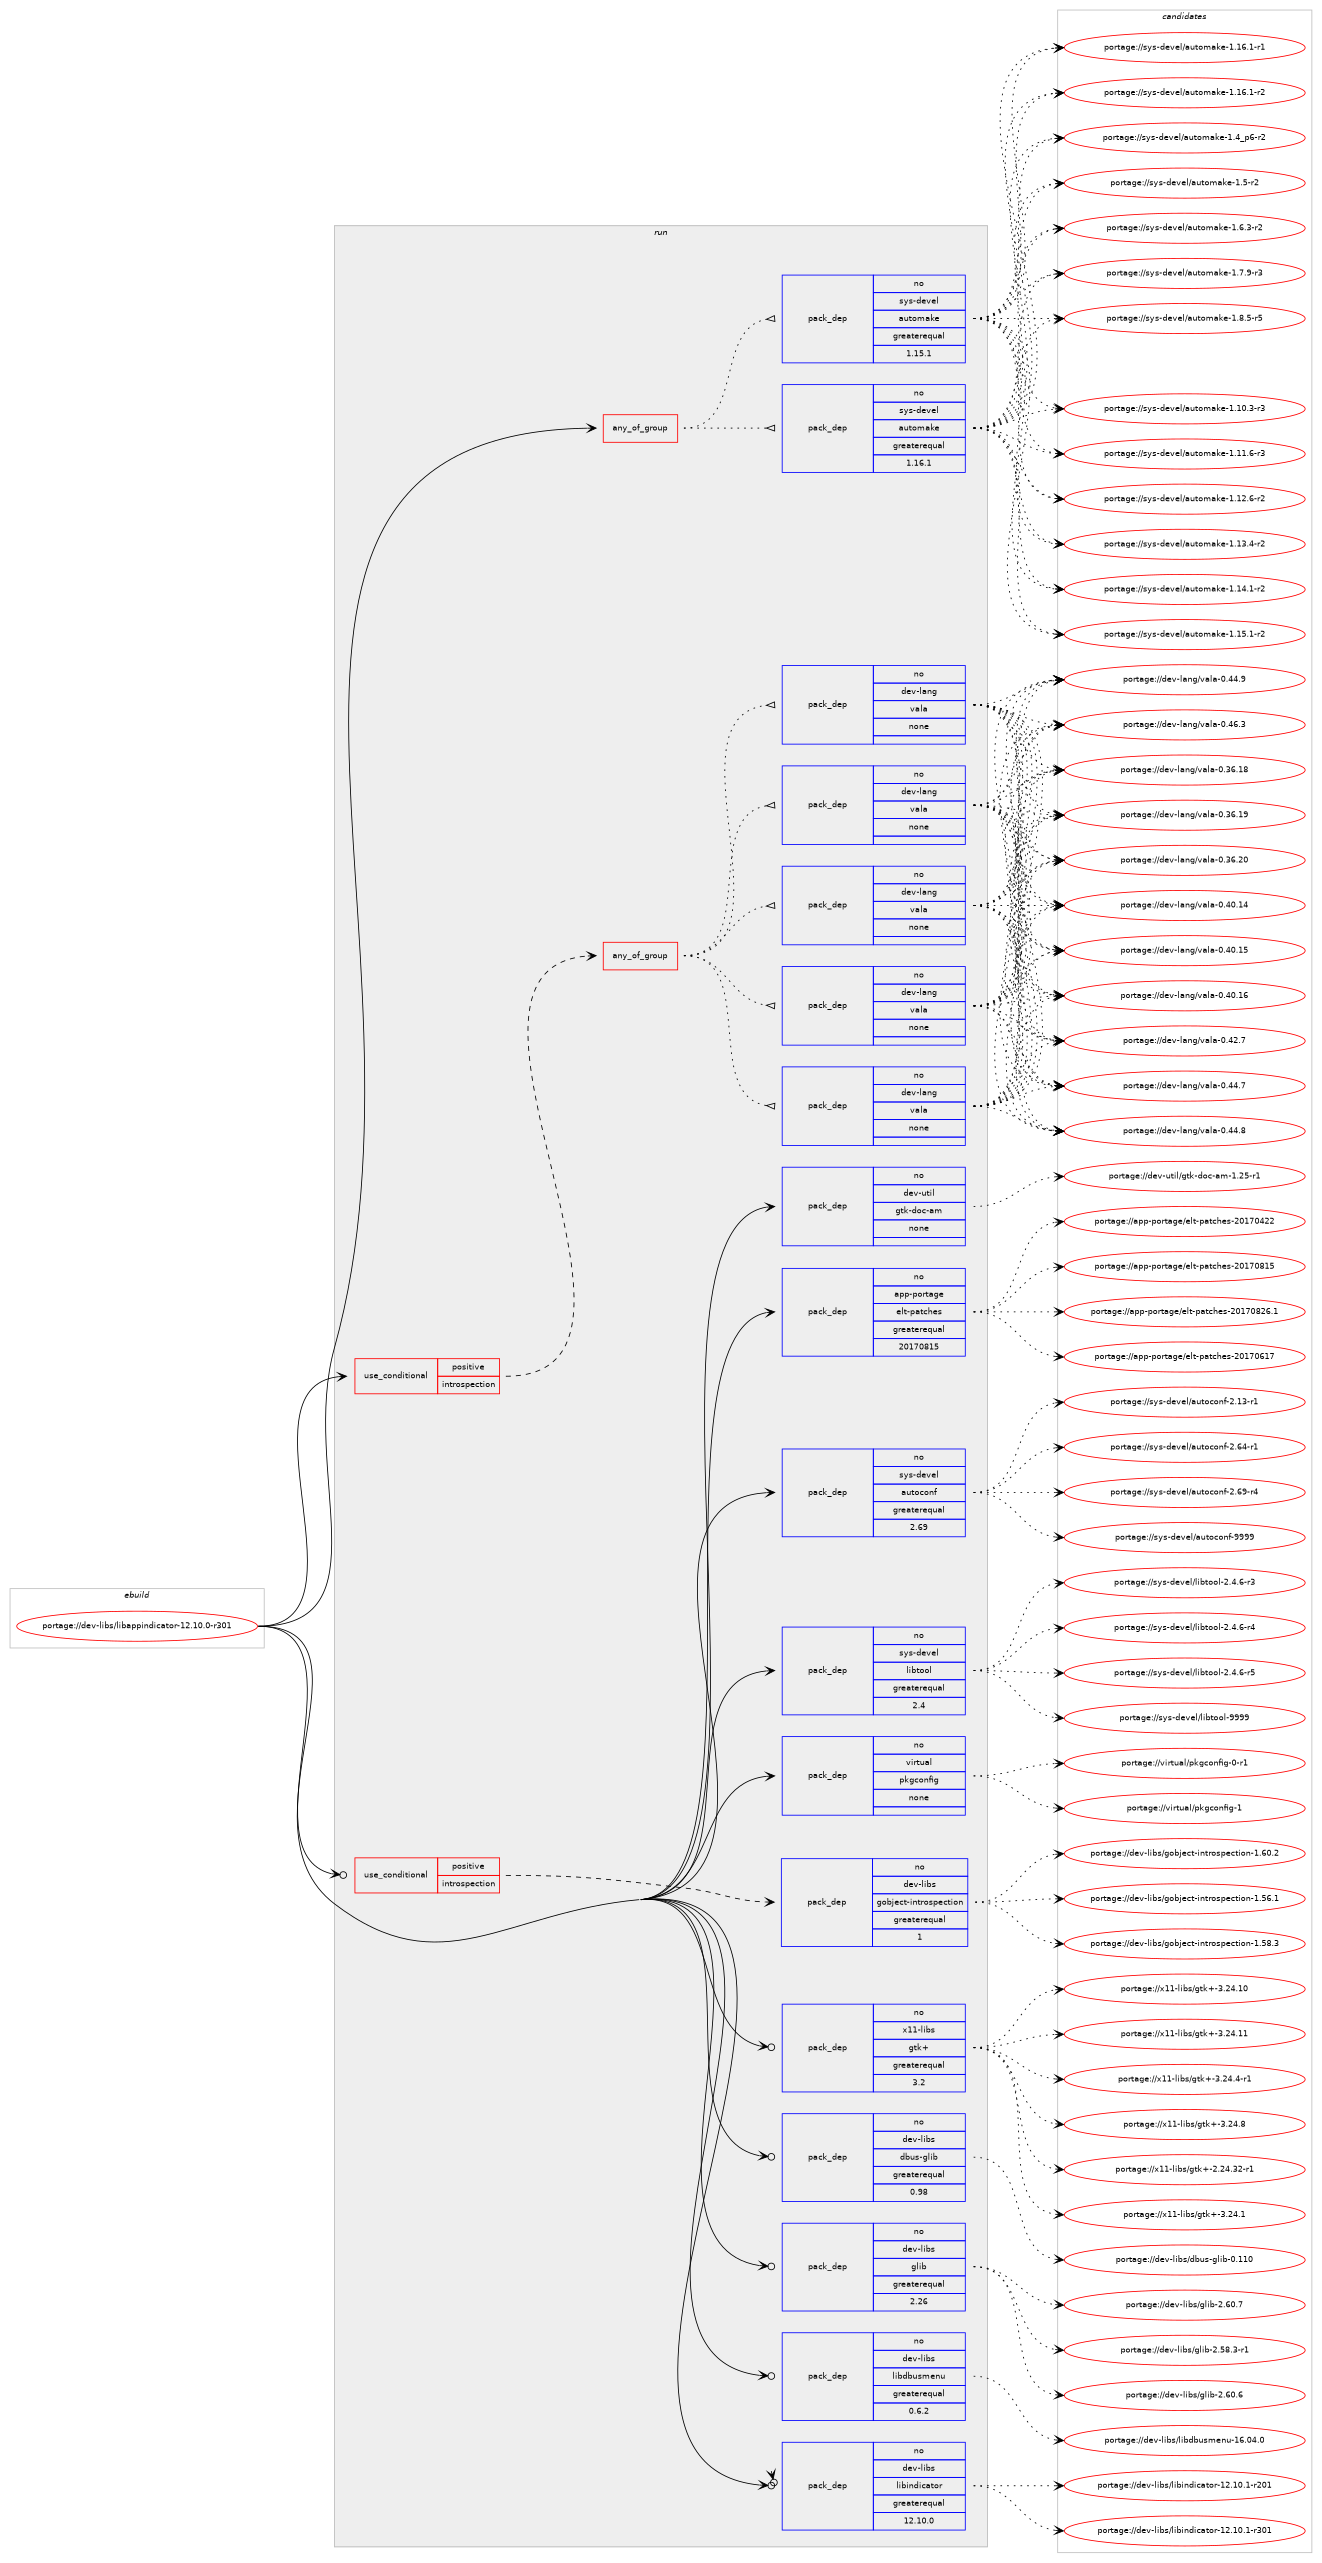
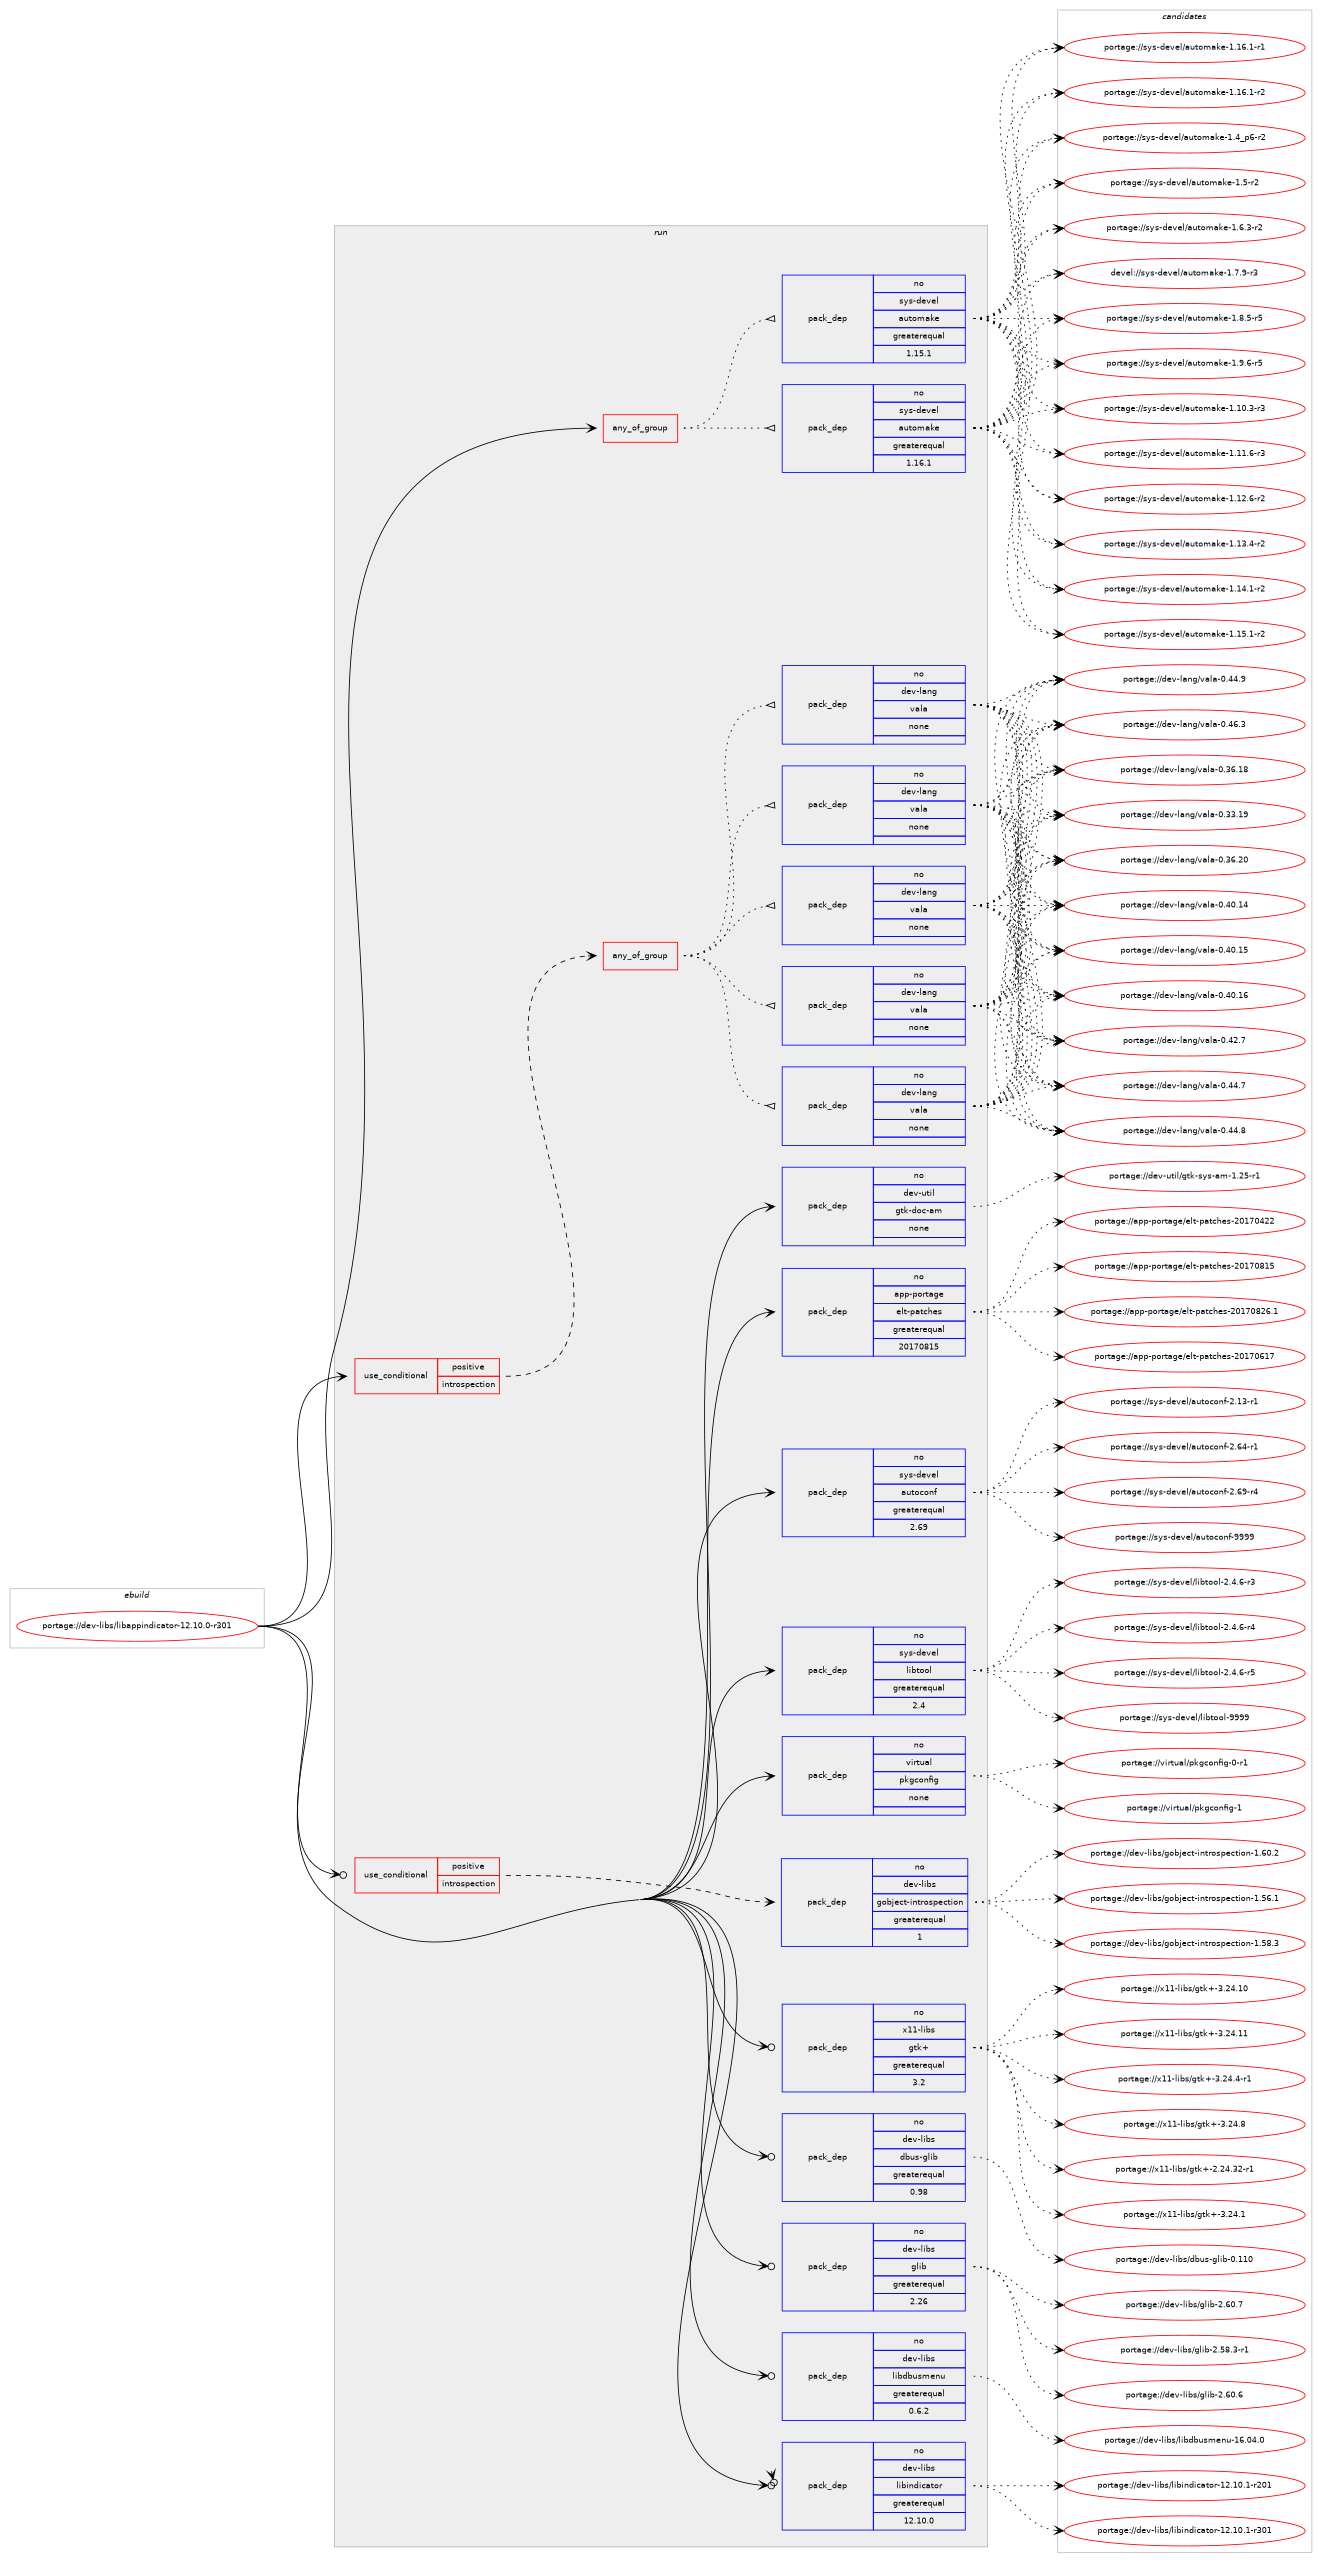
(1185, 273) -> (1185, 273)
none -> (1185, 364)
(1185, 815) -> (1185, 815)
(1185, 1176) -> (1185, 1176)
